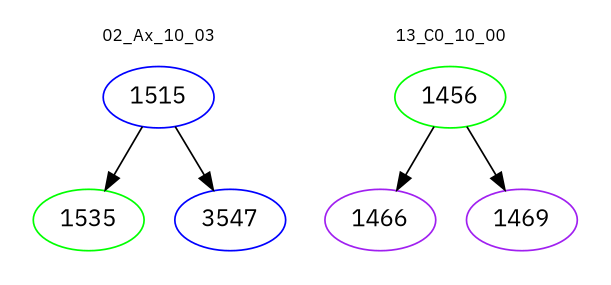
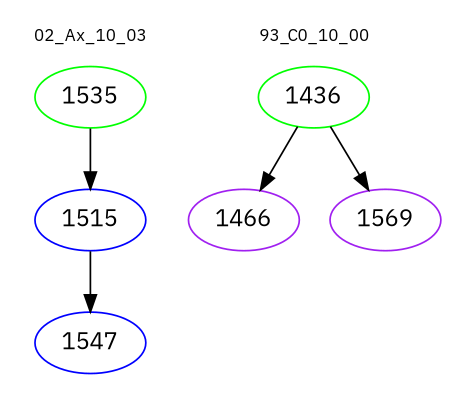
(451, 37) -> (315, 37)
(450, 97) -> (314, 97)
(128, 151) -> (90, 150)
(230, 220) -> (90, 343)
(522, 220) -> (385, 220)
